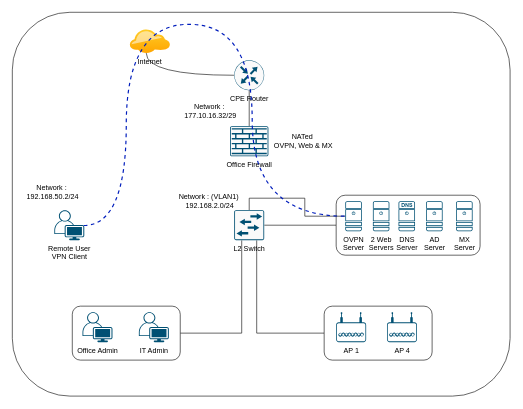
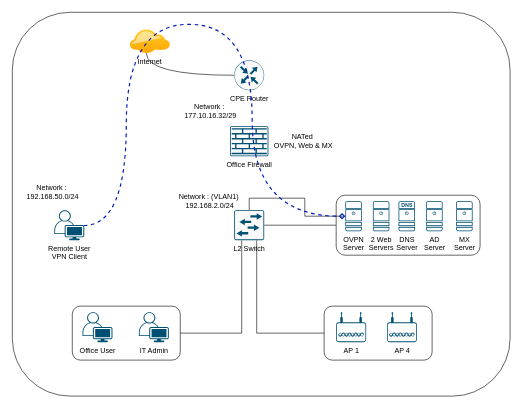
(249, 112) -> none
(53, 192) -> (53, 192)
(286, 201) -> (284, 201)
(98, 351) -> (98, 351)
